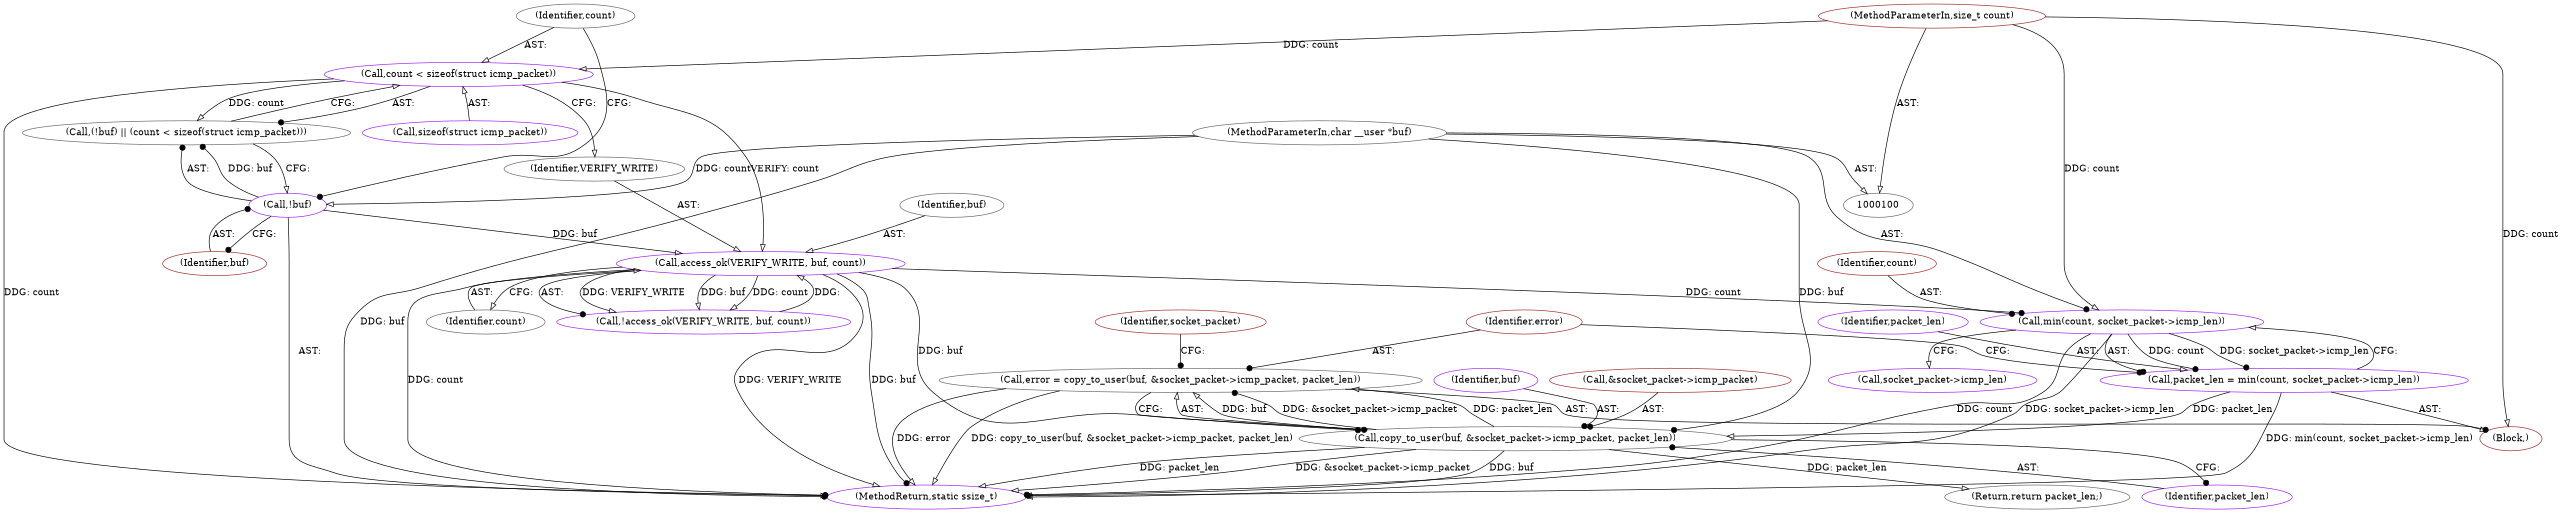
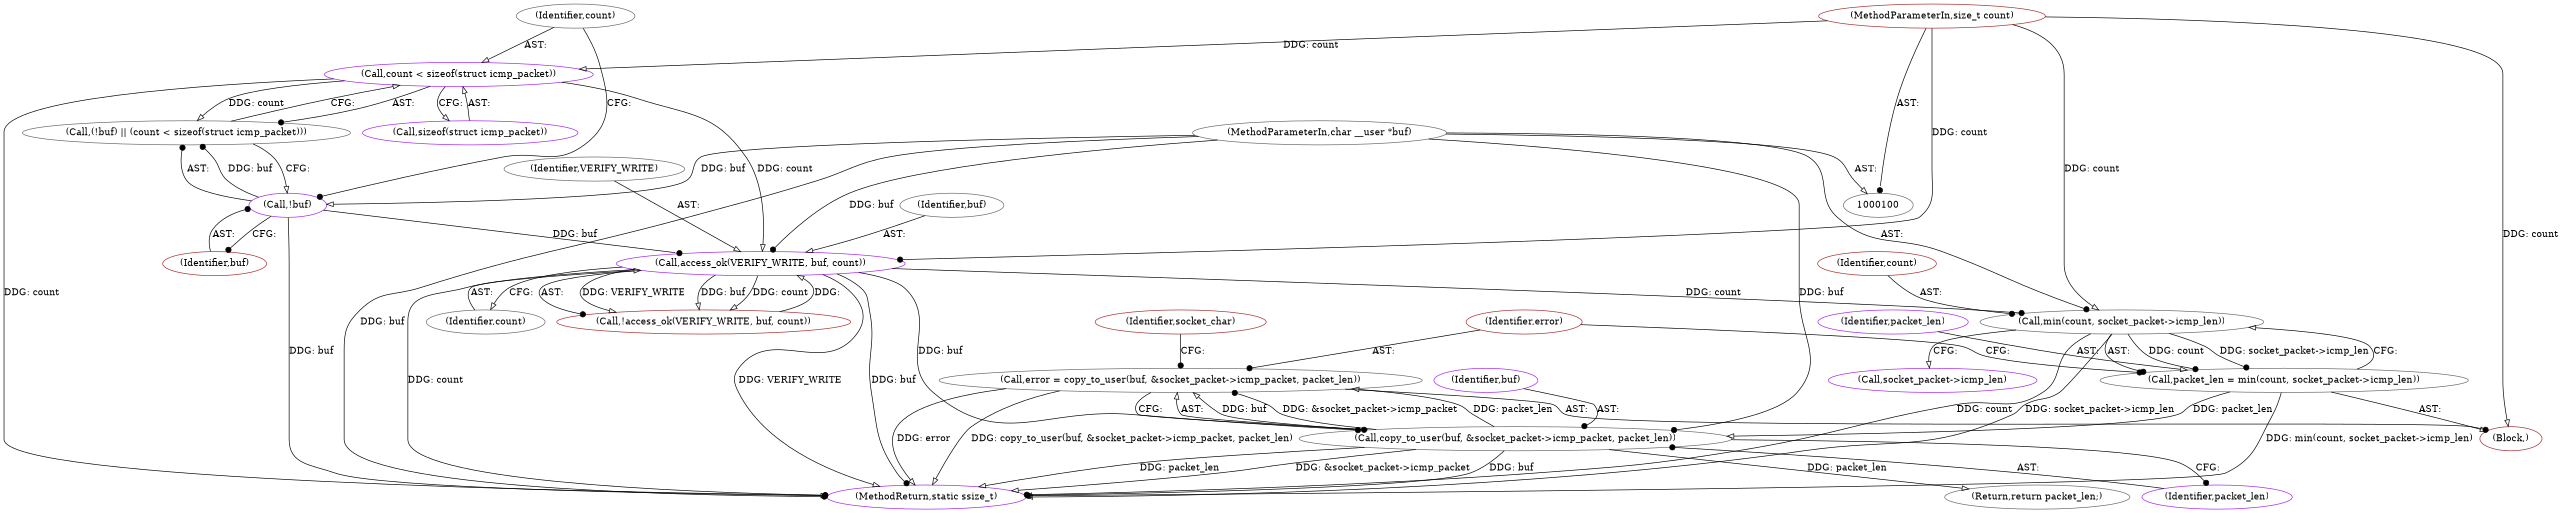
(1895, 105) -> (1895, 105)
(569, 107) -> (438, 101)
none -> (986, 164)
(723, 169) -> (723, 169)
(785, 169) -> (785, 169)
(499, 231) -> (499, 231)
none -> (1508, 242)
(704, 322) -> (704, 322)
(1181, 322) -> (1181, 322)
(2122, 322) -> (2122, 322)
(312, 351) -> (312, 351)
(1670, 380) -> none
(2284, 380) -> (2284, 380)
